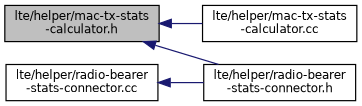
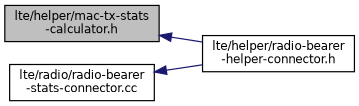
(280, 24) -> none
(82, 83) -> (82, 83)
(280, 83) -> (278, 54)
